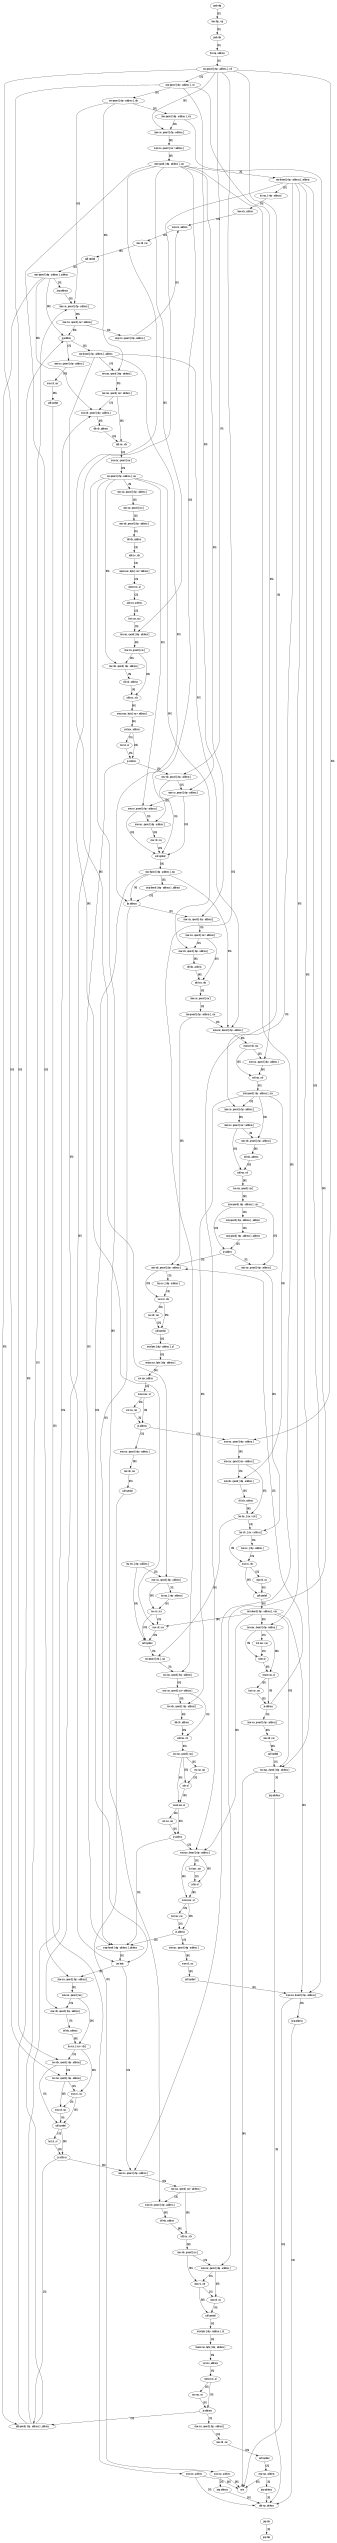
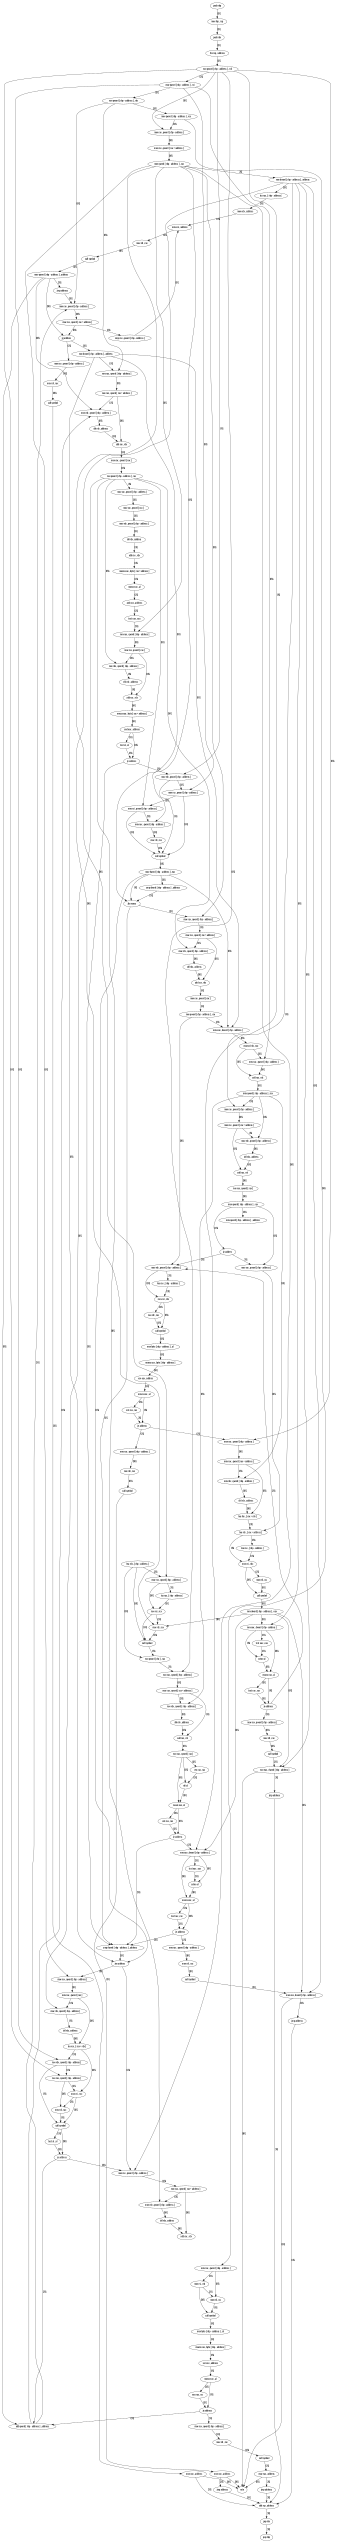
(132, 904) -> (132, 904)
(243, 1236) -> none
(27, 1379) -> none
(211, 1591) -> (124, 1615)
(186, 1786) -> (186, 1786)
(120, 1964) -> (120, 1964)
(188, 2252) -> none
none -> (267, 2513)
